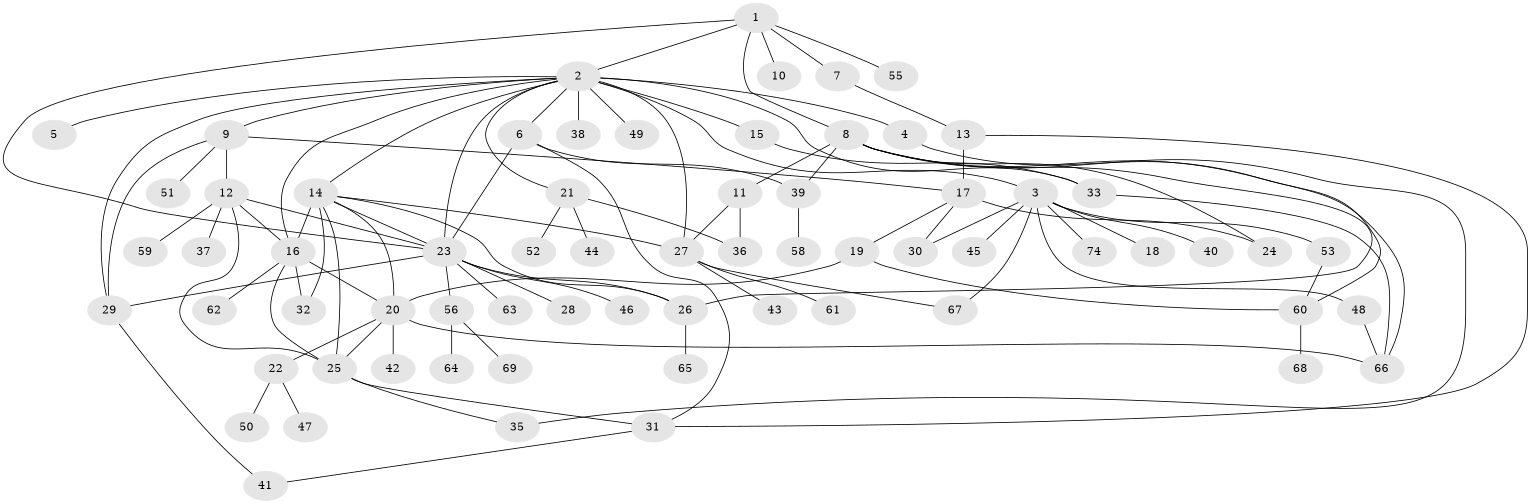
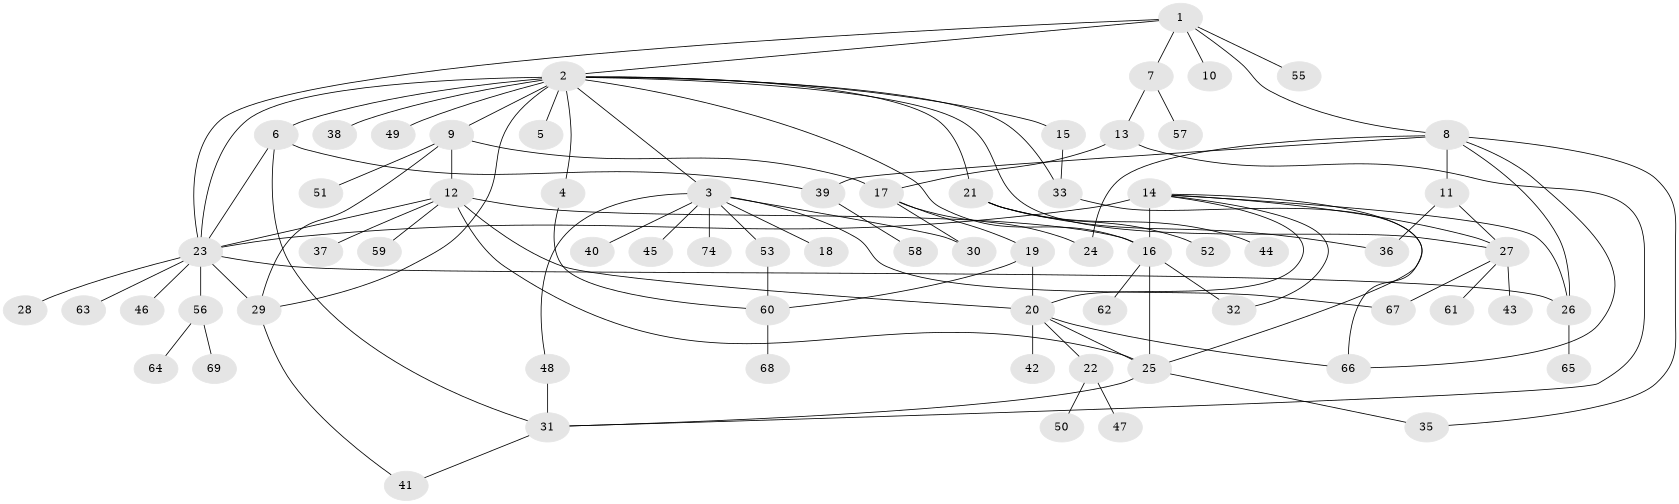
(438, 118) -> none
none -> (1181, 135)
(345, 282) -> (728, 287)
(1371, 340) -> (548, 398)
